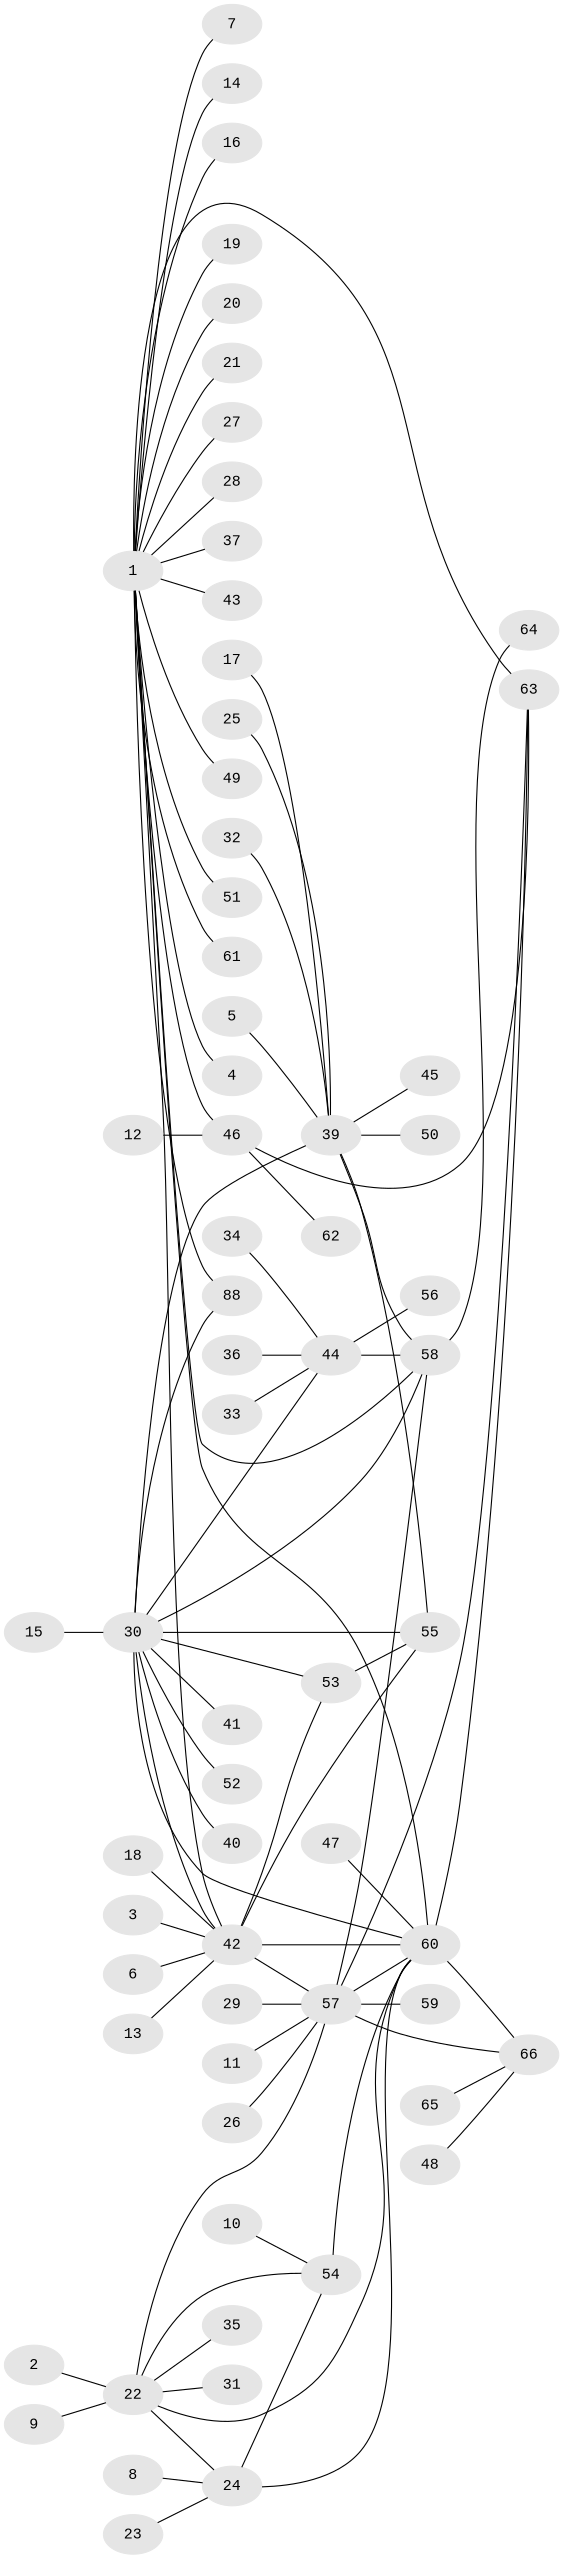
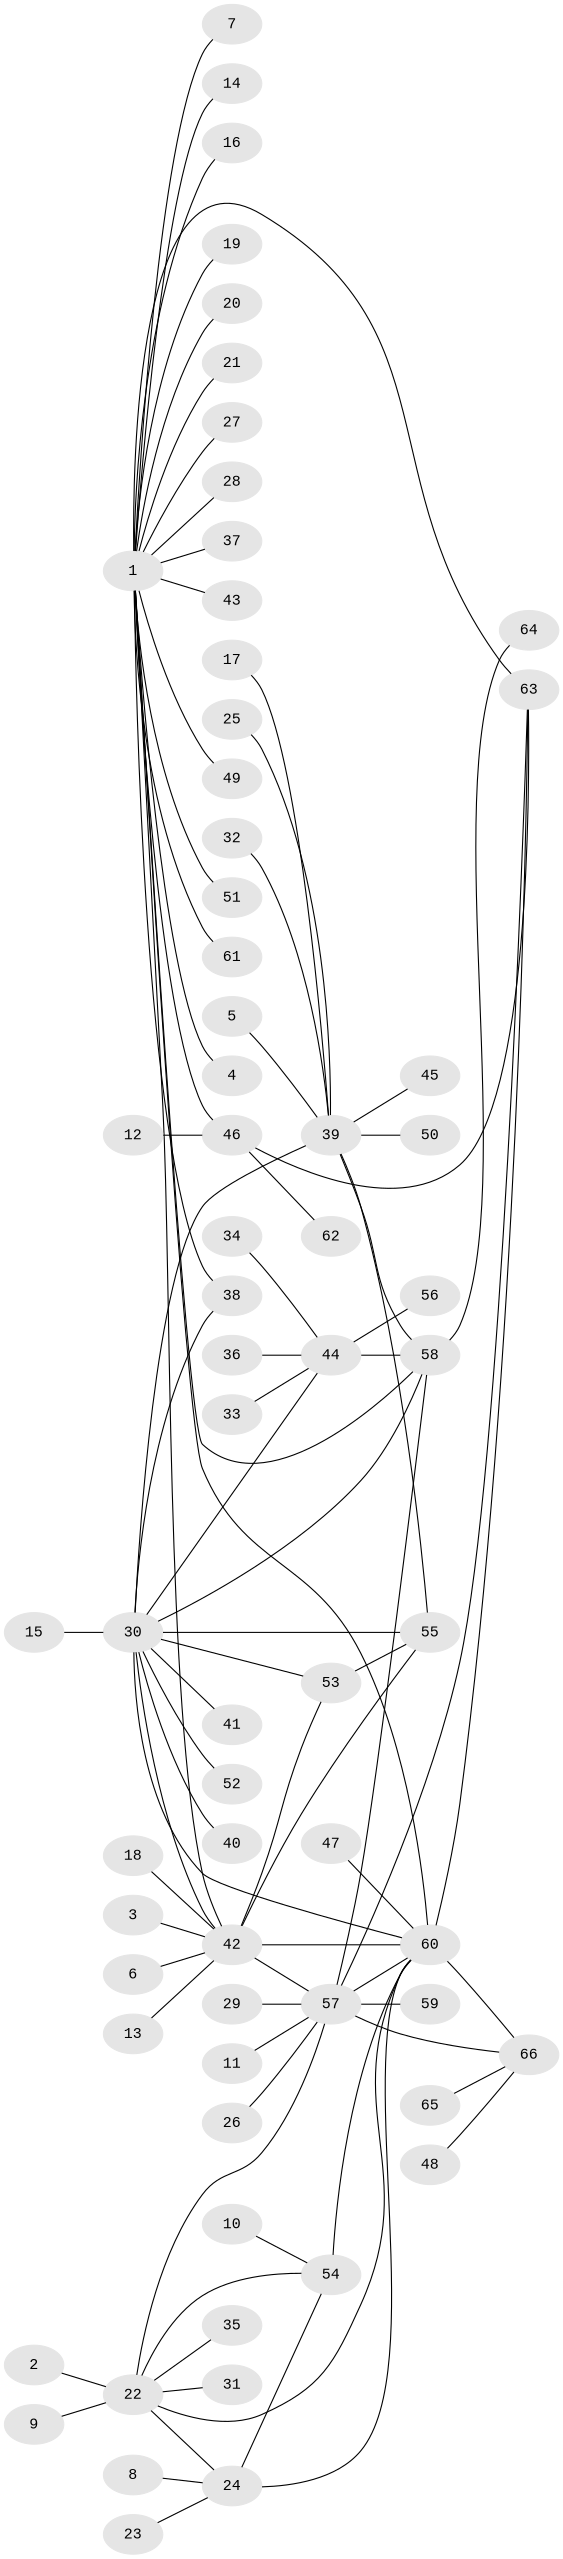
(232, 1296) -> (232, 1296)
